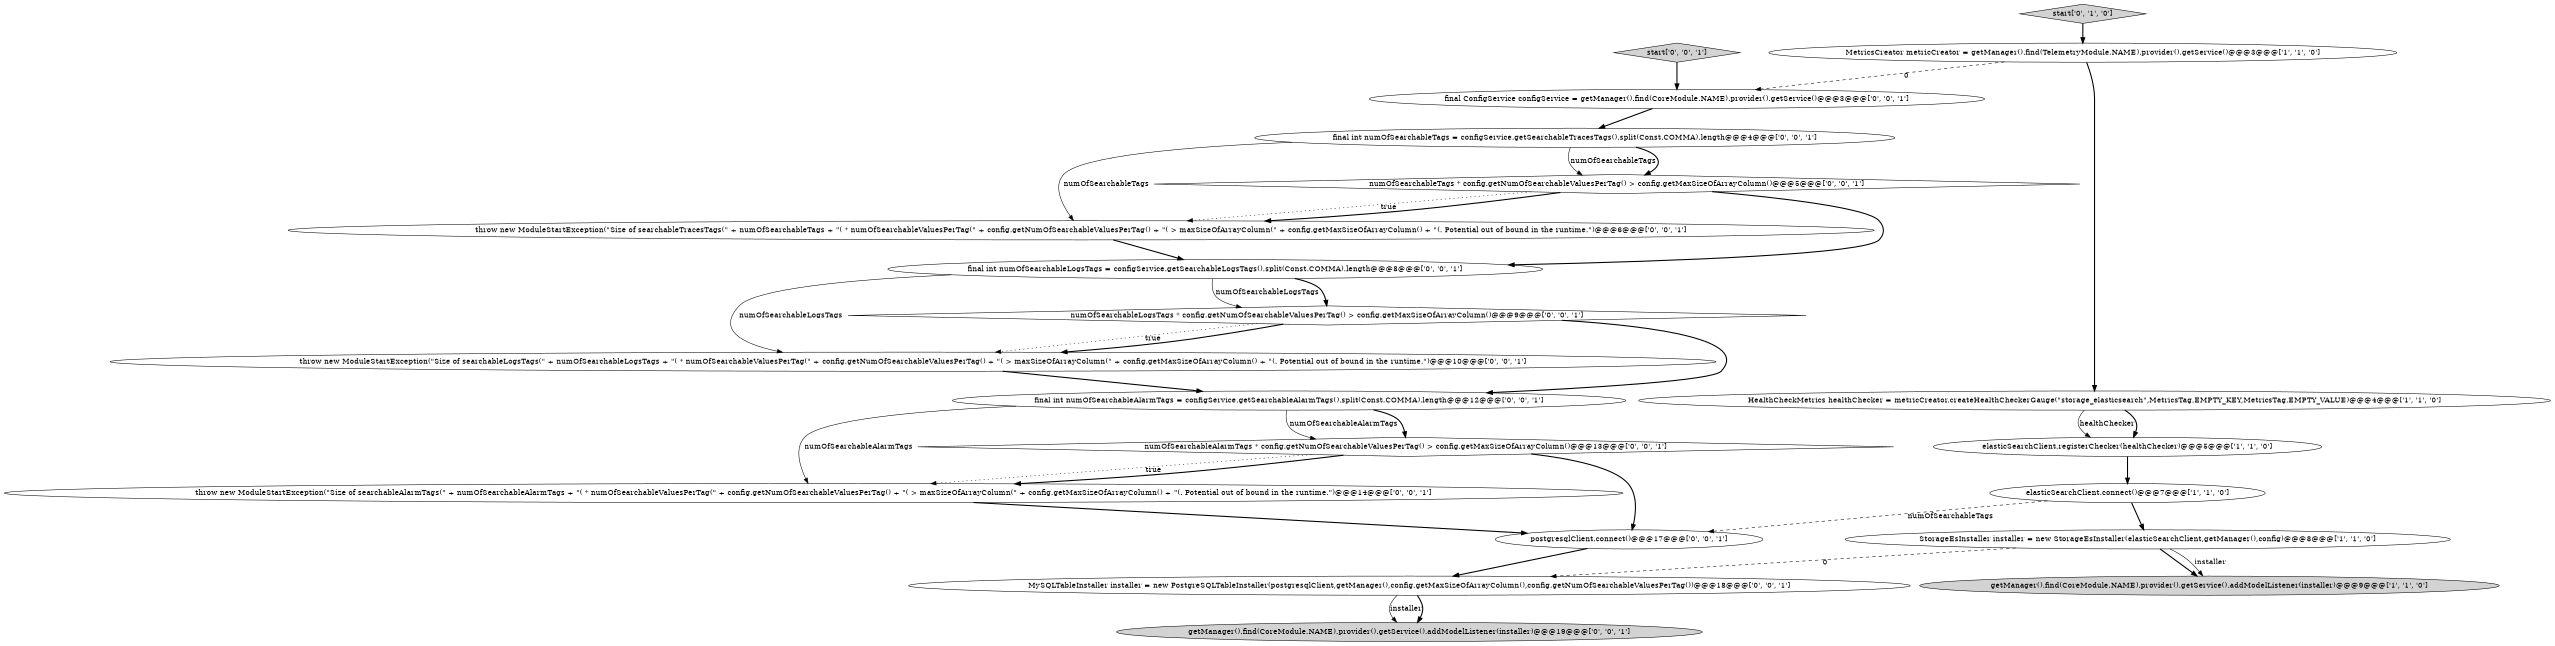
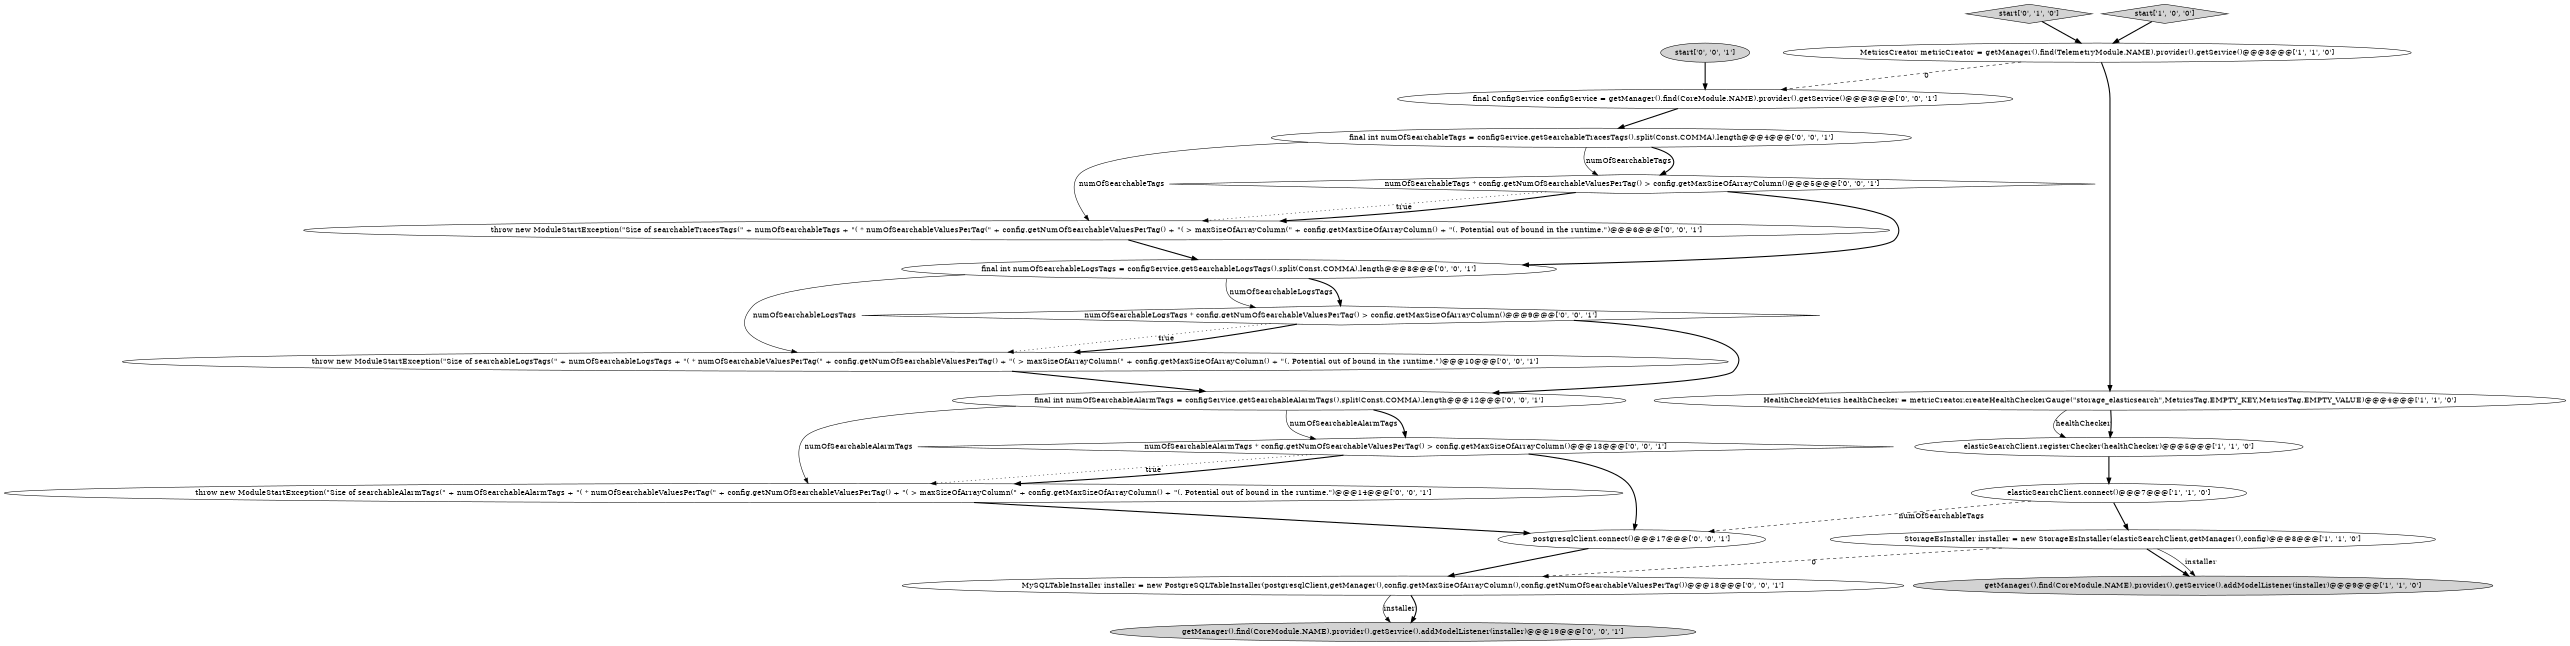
none -> (2165, 14)
(1677, 53) -> (1705, 53)
